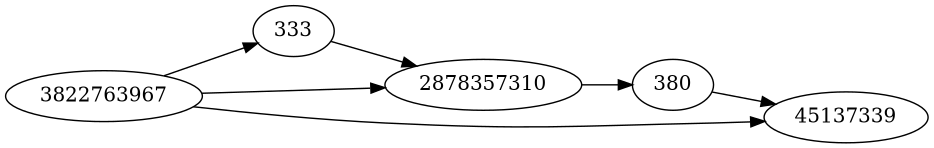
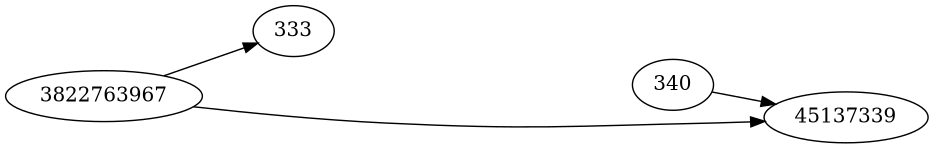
(483, 85) -> none
(673, 85) -> (673, 85)
